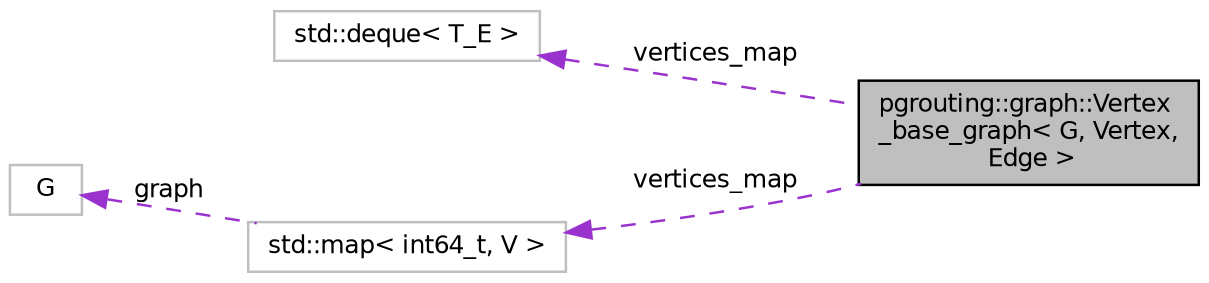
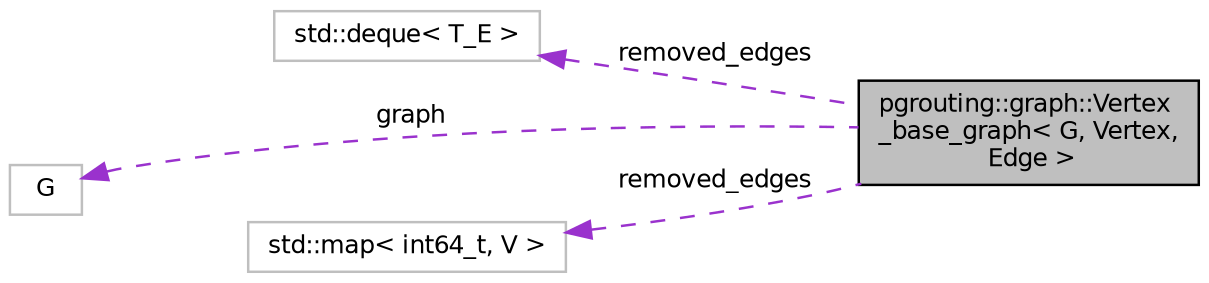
(712, 55) -> (712, 55)
(712, 181) -> (712, 181)
(182, 211) -> (482, 133)
